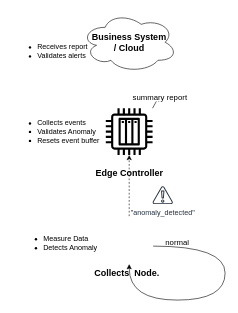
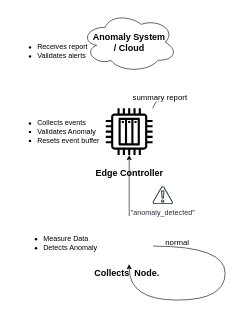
(129, 42) -> (129, 42)
(129, 187) -> (129, 187)
